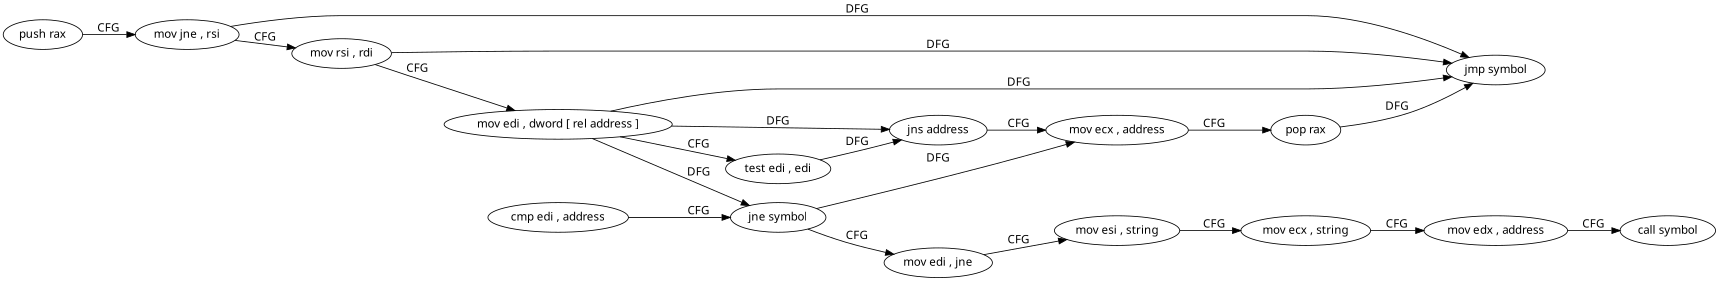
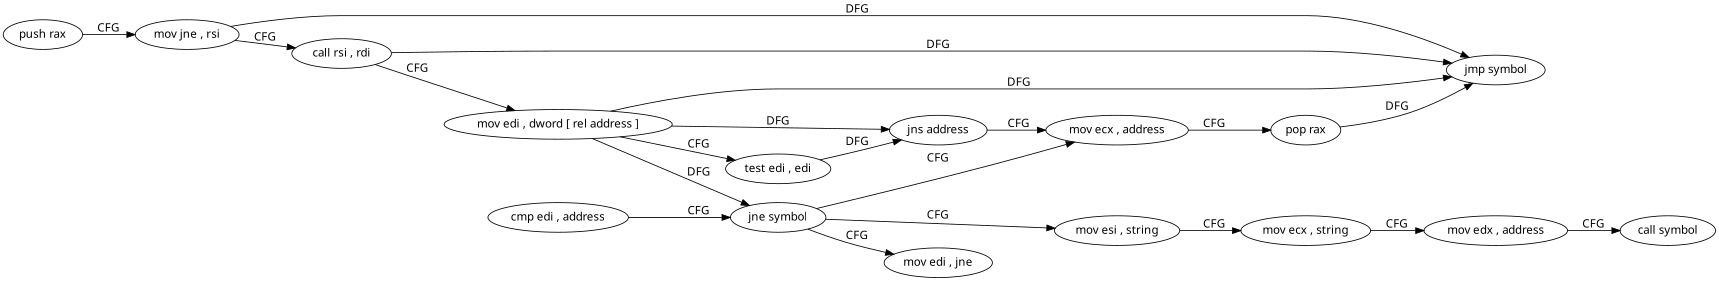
(342, 54) -> (342, 54)
(938, 159) -> (938, 159)
(1021, 248) -> (936, 224)
